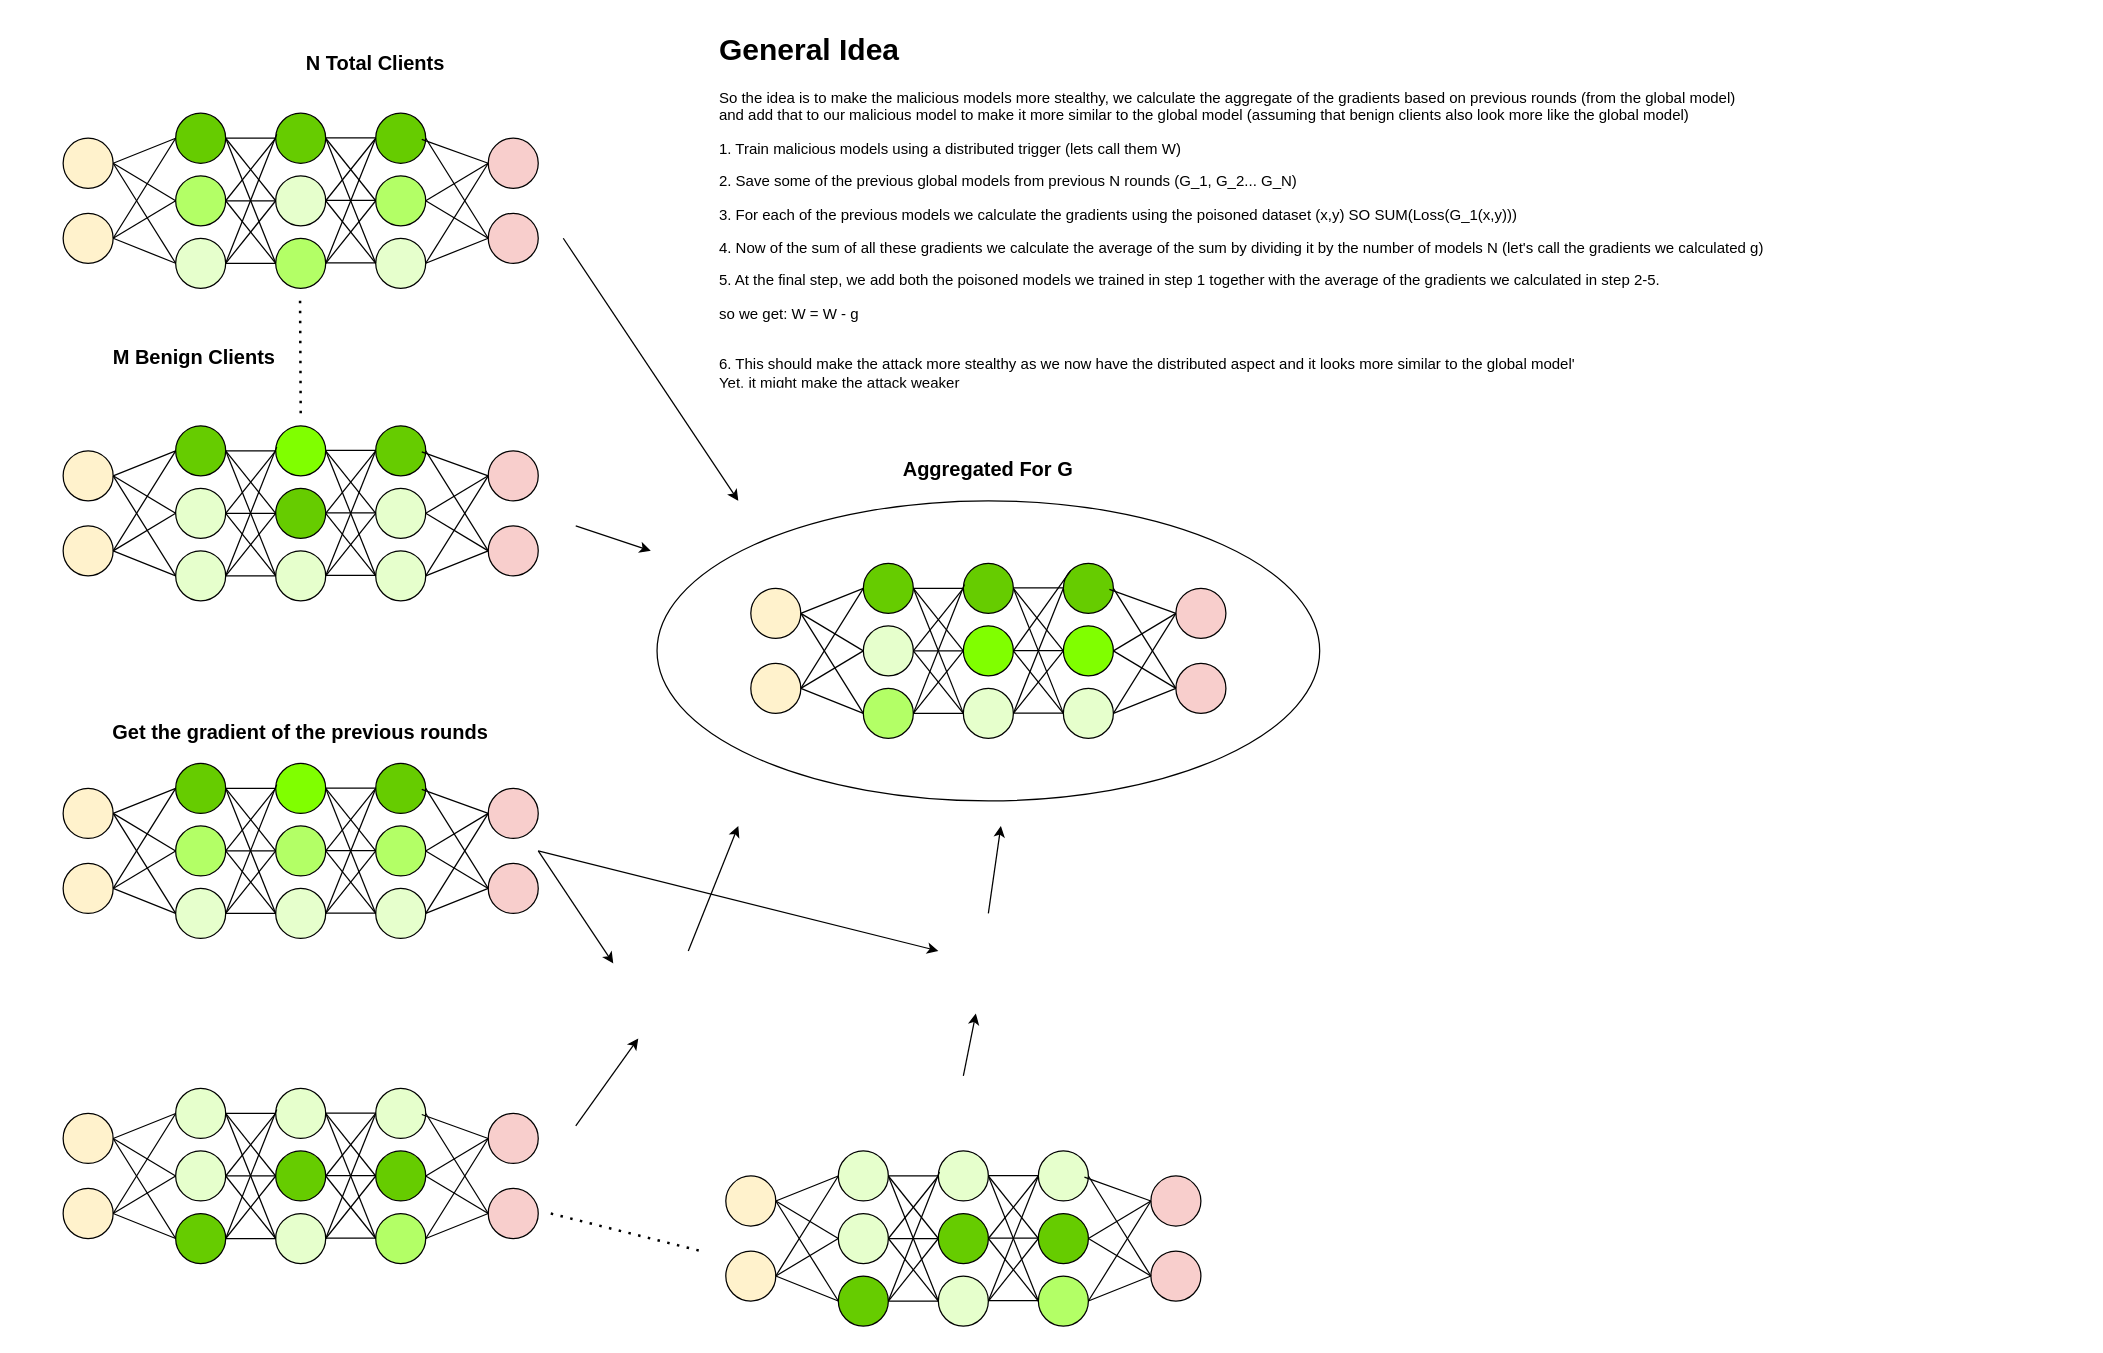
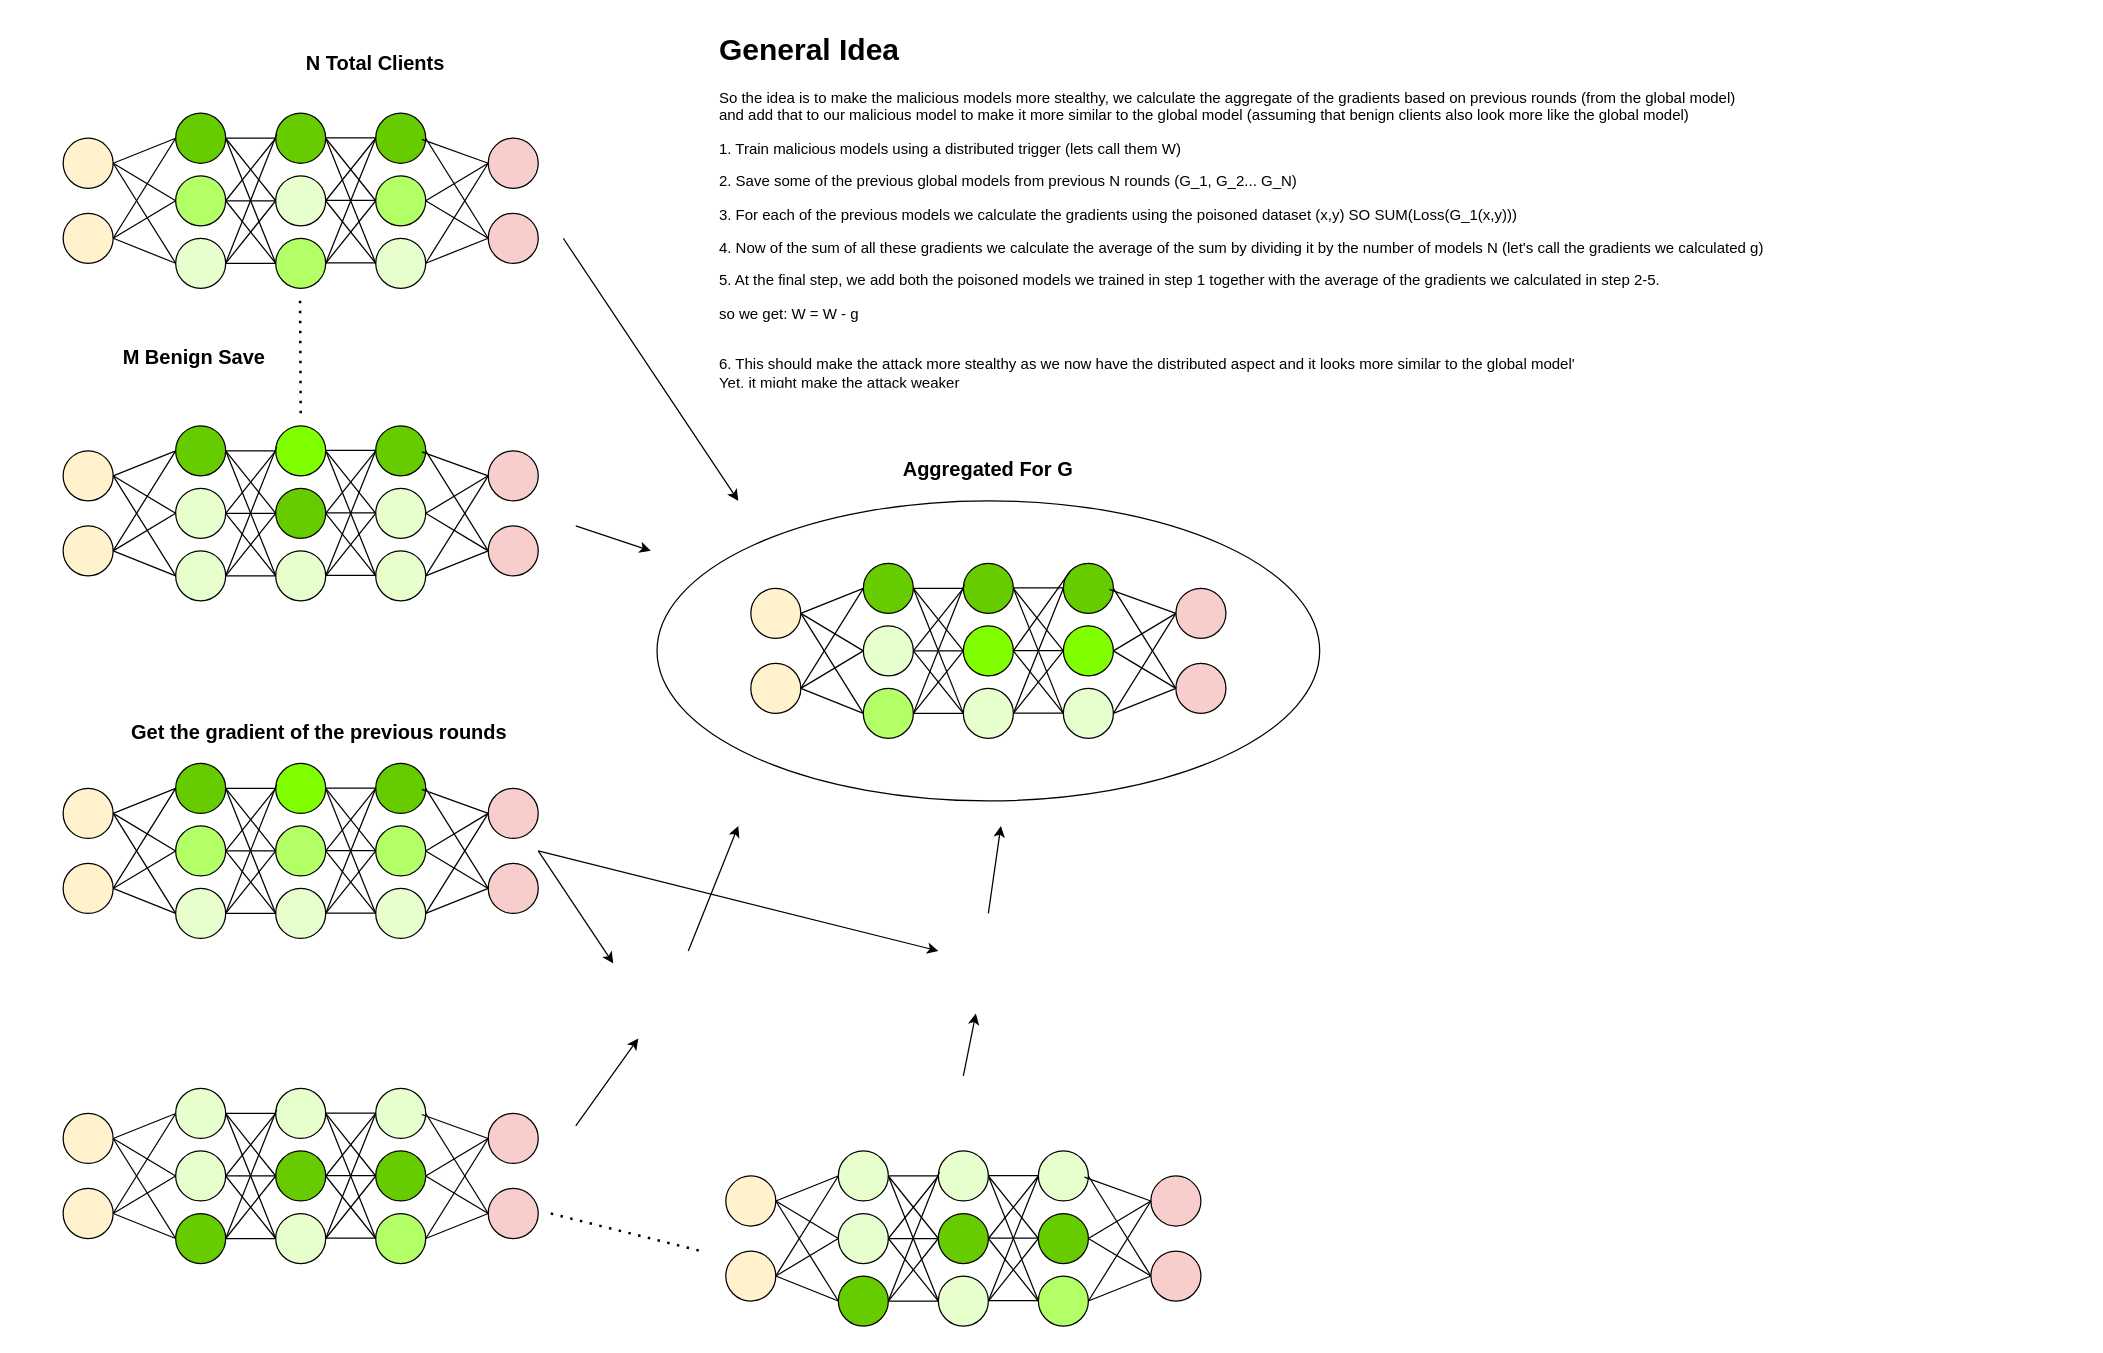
(194, 357) -> (194, 357)
(301, 732) -> (319, 732)
